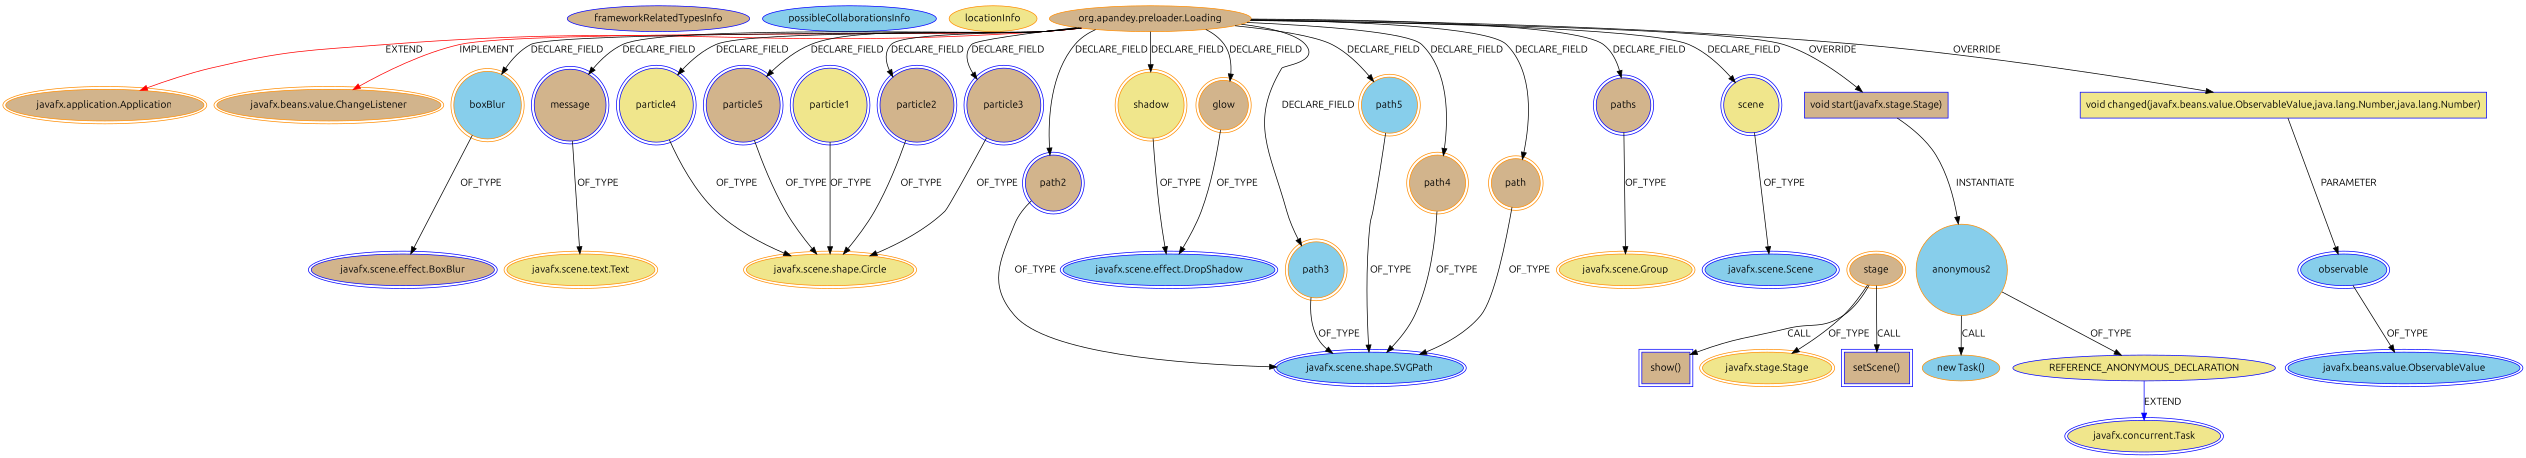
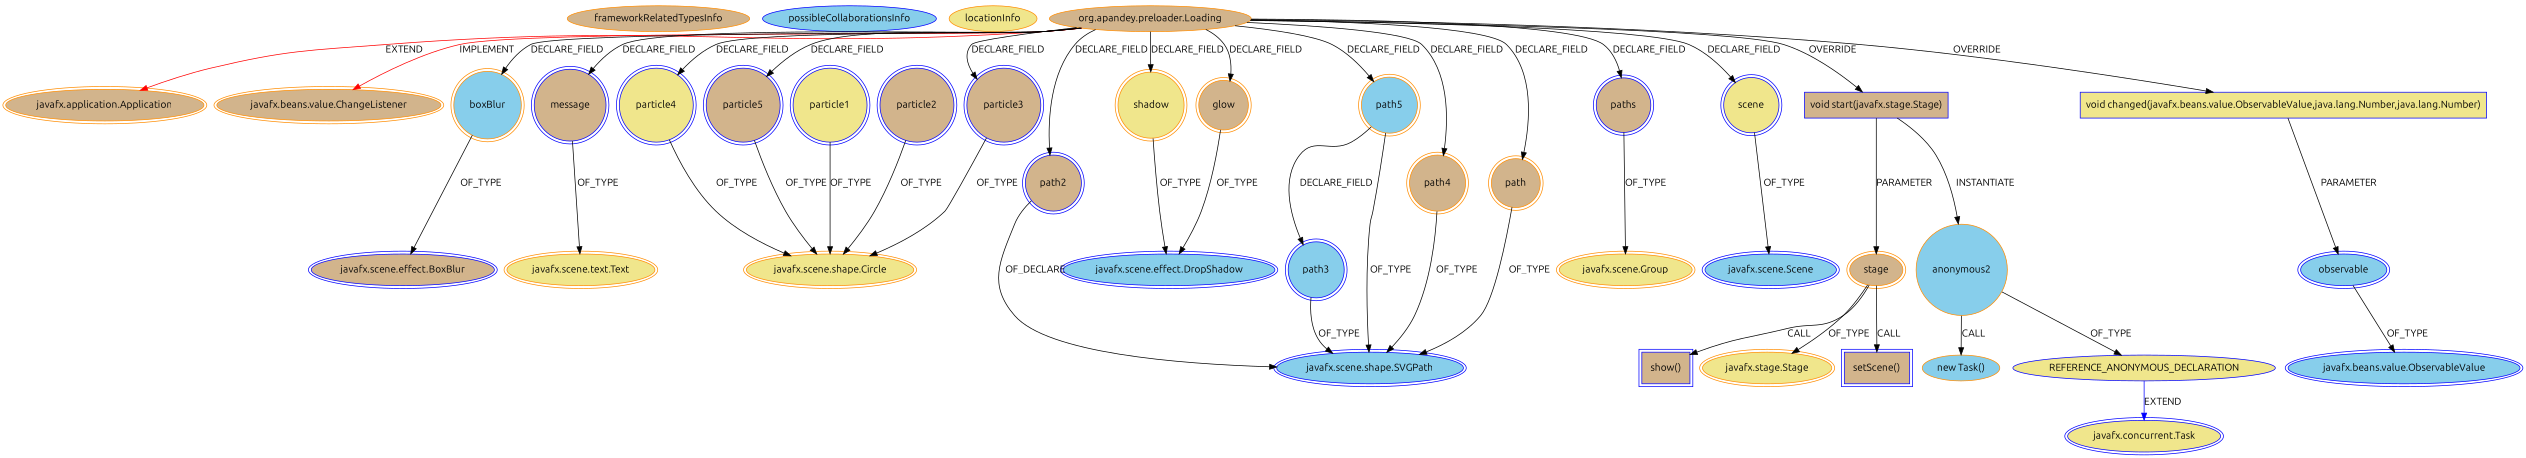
(658, 19) -> (658, 19)
(971, 34) -> none
(1268, 100) -> (1298, 158)
none -> (1876, 182)
(1035, 270) -> (1035, 270)
(1316, 270) -> (1316, 270)
